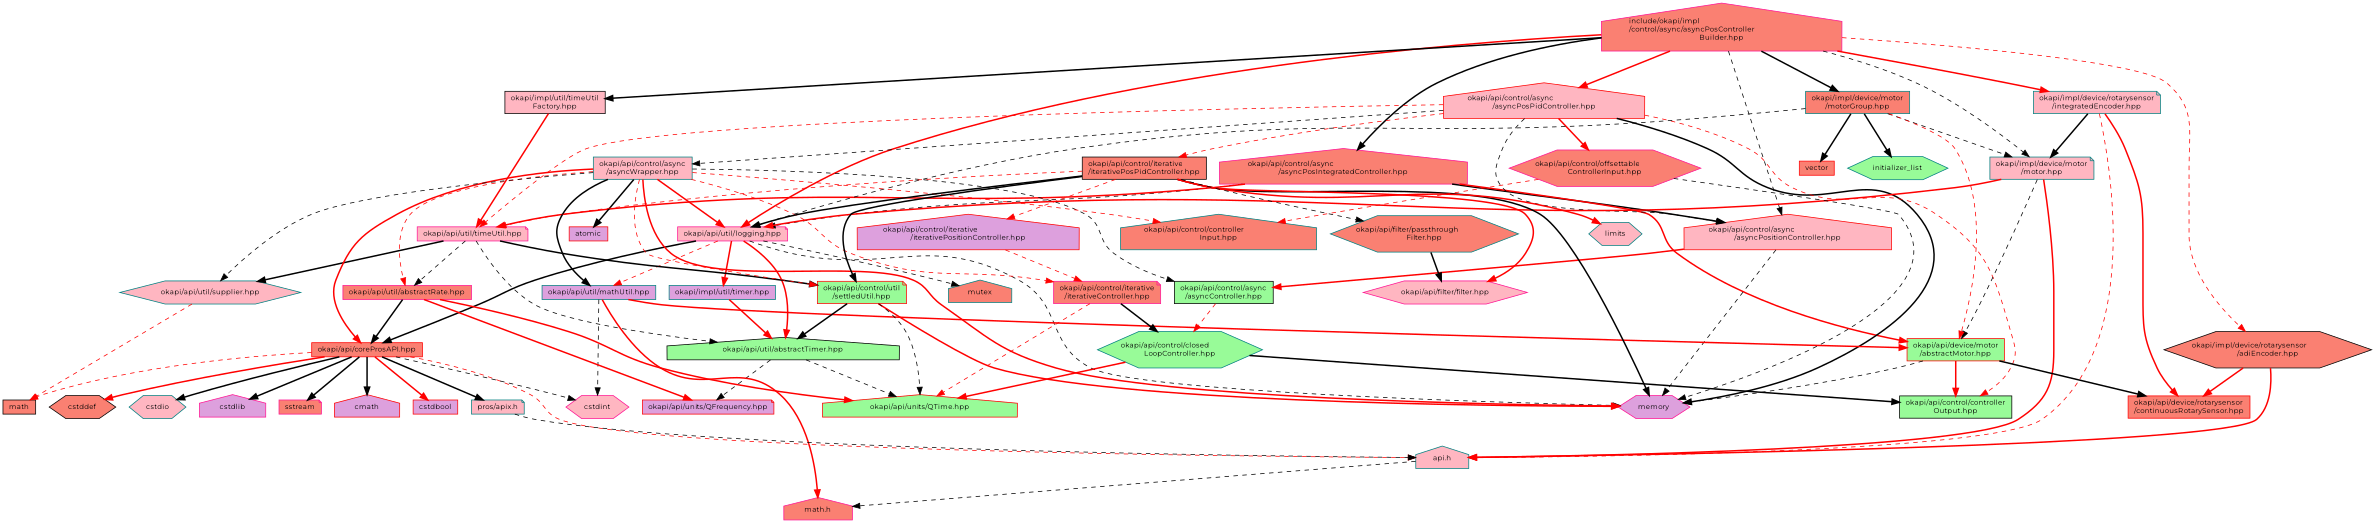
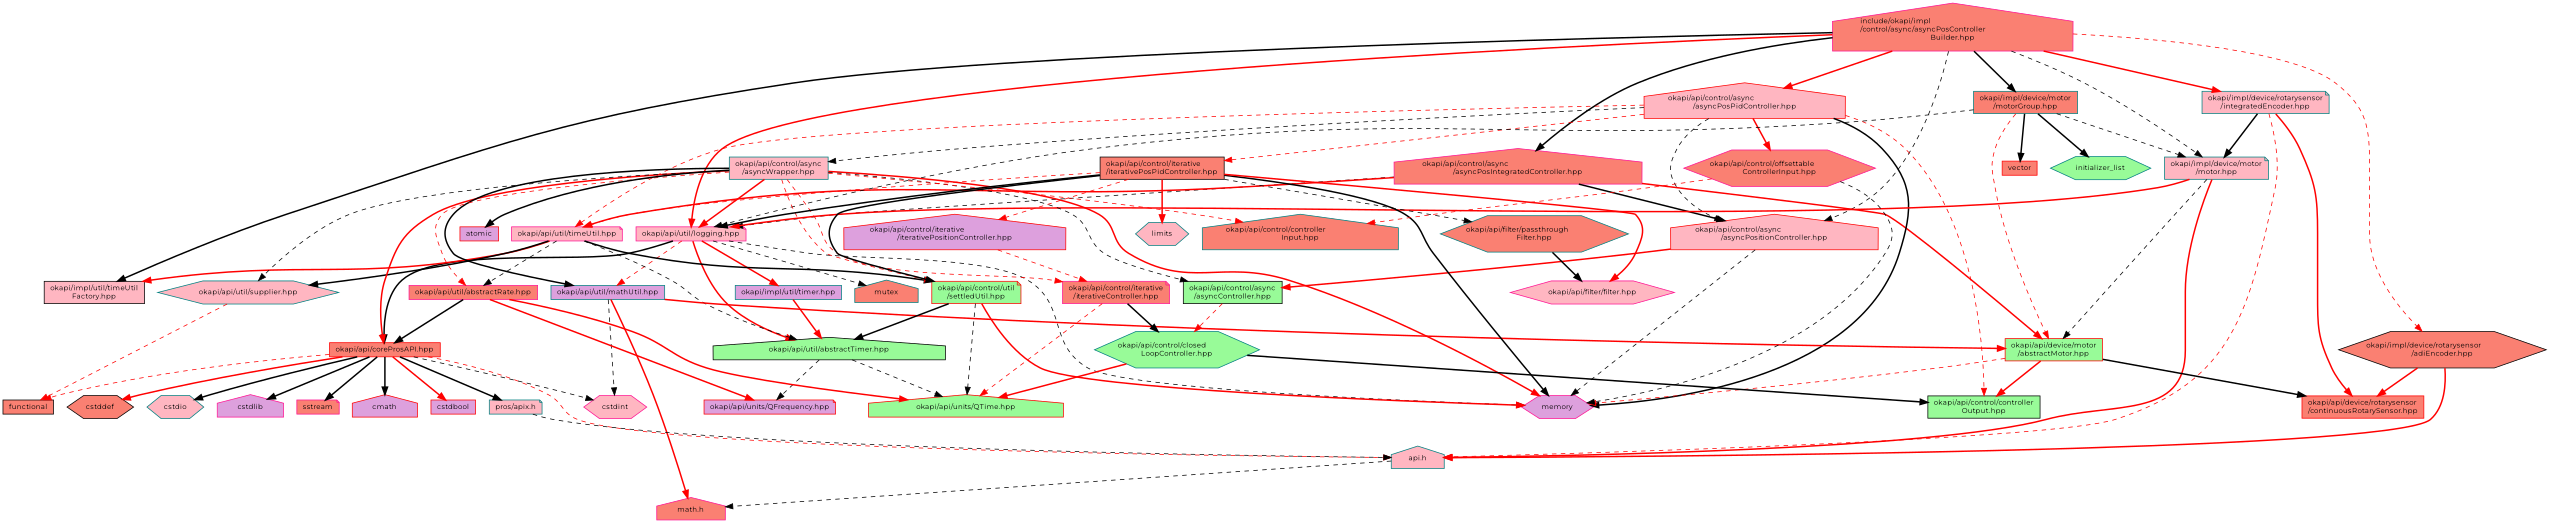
(515, 167) -> (351, 269)
(1808, 385) -> (1801, 384)
(19, 407) -> (28, 407)
